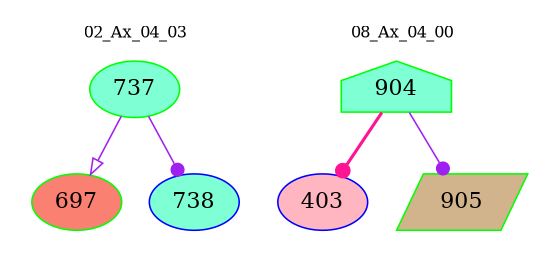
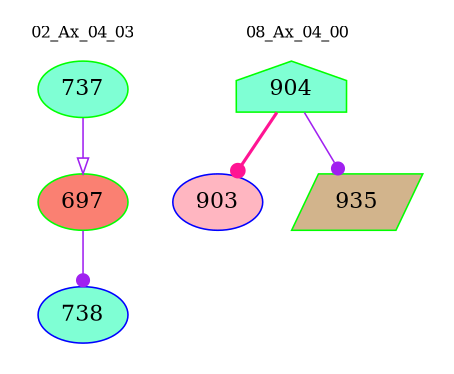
(161, 140) -> (83, 252)
(323, 202) -> (218, 202)
(462, 202) -> (357, 202)
